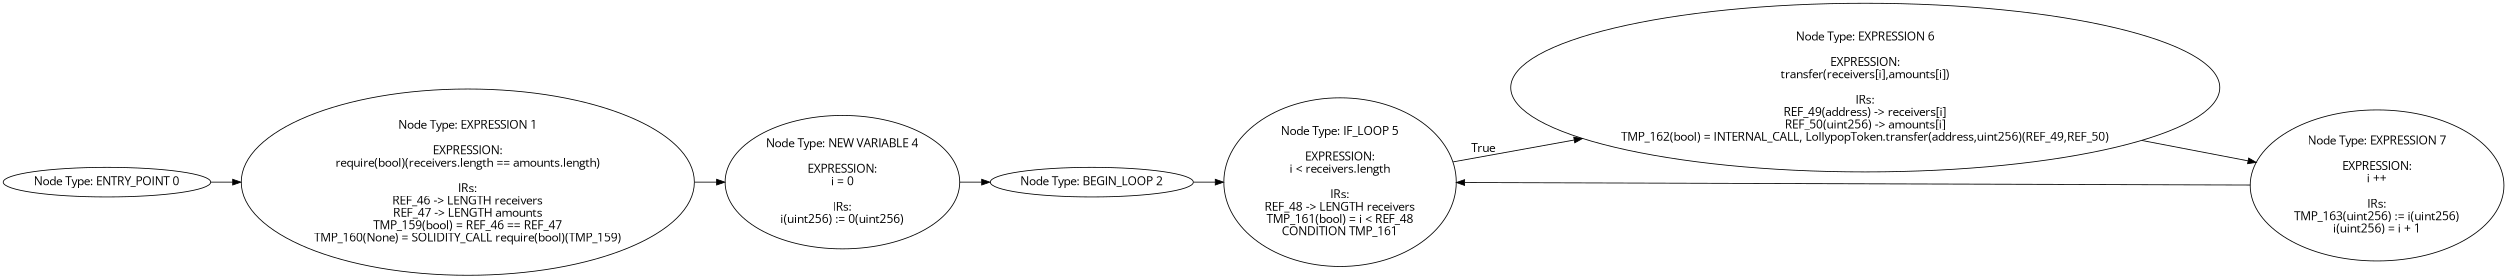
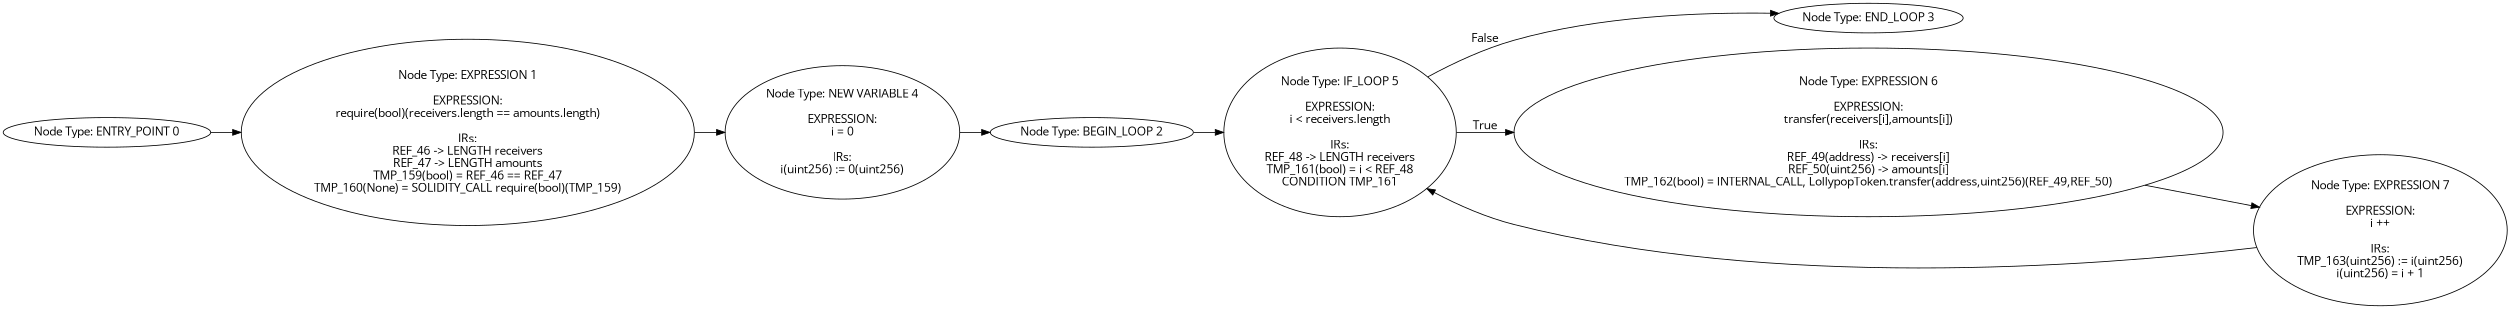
none -> (1869, 18)
